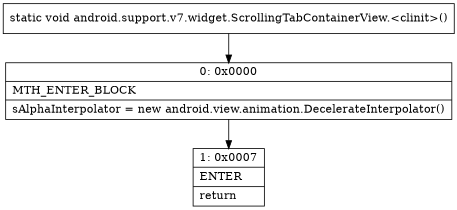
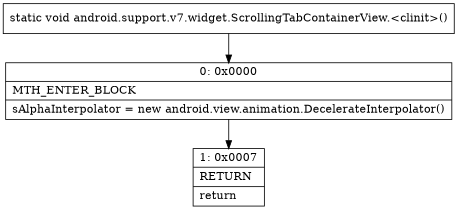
(221, 177) -> (226, 177)
